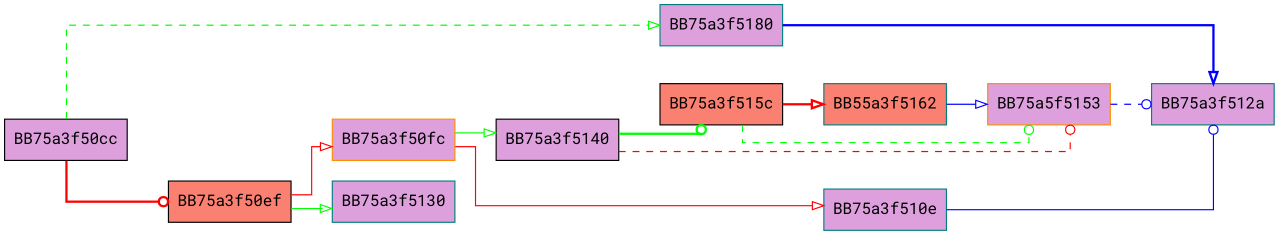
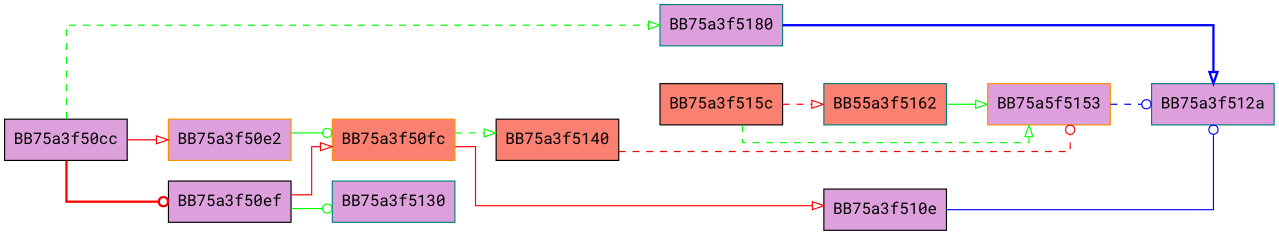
(797, 104) -> (797, 104)
(961, 104) -> (961, 104)
(470, 133) -> (470, 133)
(660, 134) -> none
none -> (230, 140)
(394, 140) -> (394, 140)
(557, 140) -> (557, 140)
(880, 143) -> (880, 143)
(230, 202) -> (230, 202)
(307, 209) -> (307, 209)
(885, 210) -> (885, 210)
